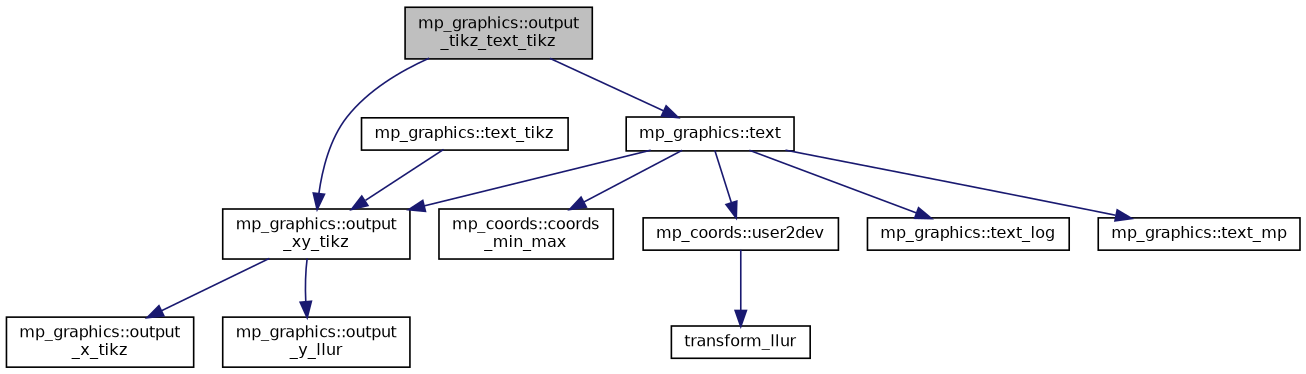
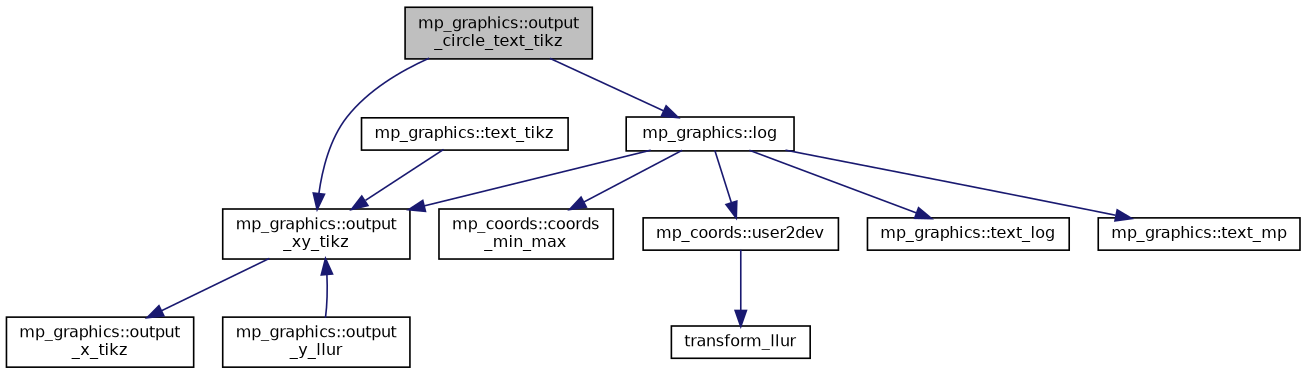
(499, 33) -> (499, 33)
(710, 134) -> (710, 134)
(306, 280) -> (327, 296)
